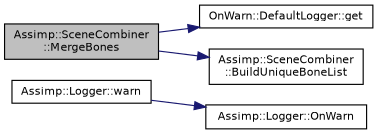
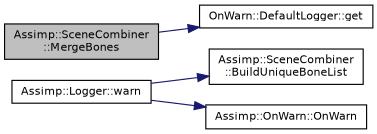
(178, 53) -> (174, 80)
(286, 117) -> (286, 117)
